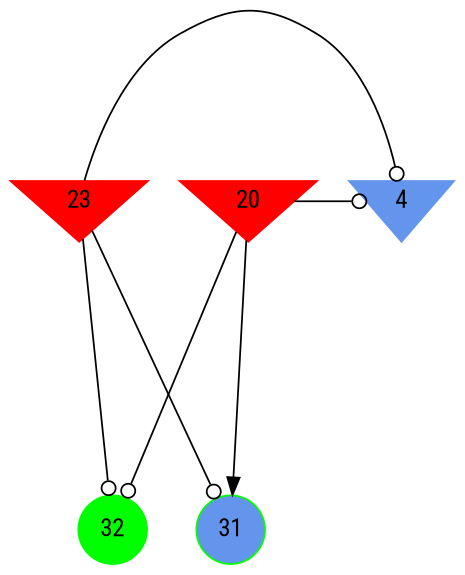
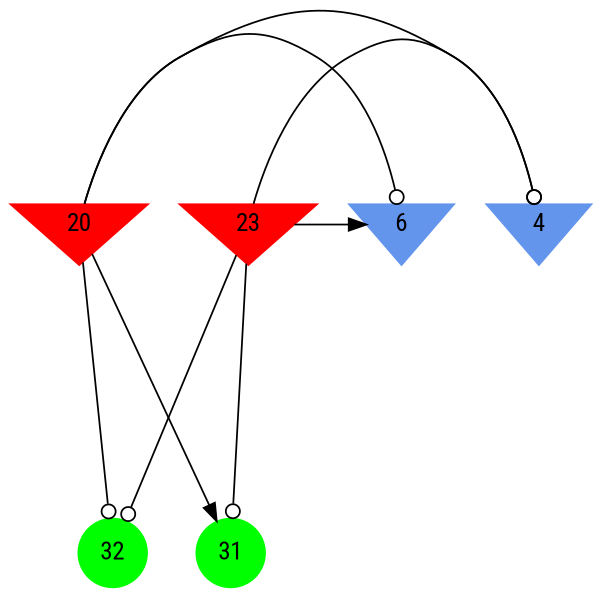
none -> (402, 225)
(231, 530) -> (231, 553)
